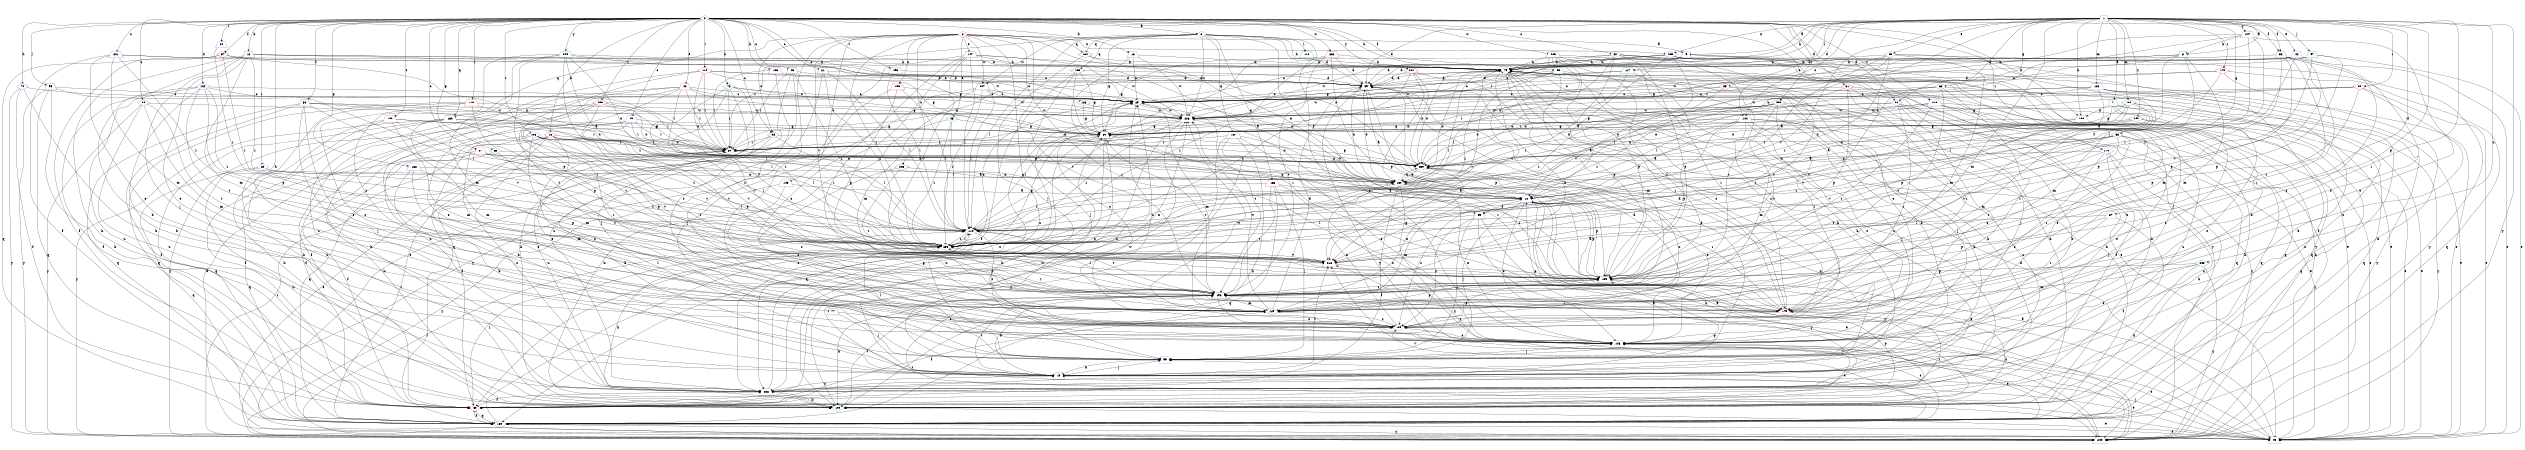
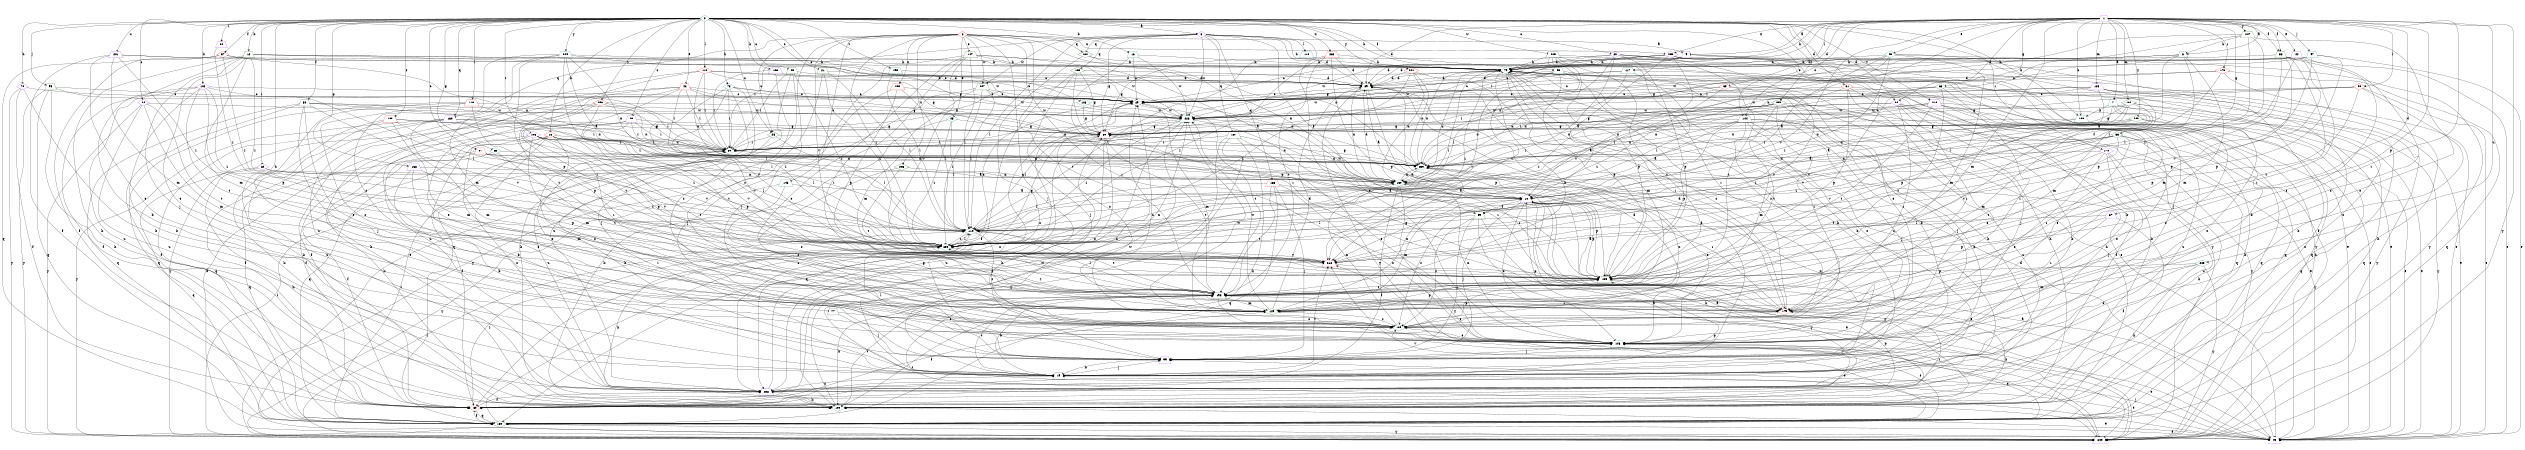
(662, 433) -> none
